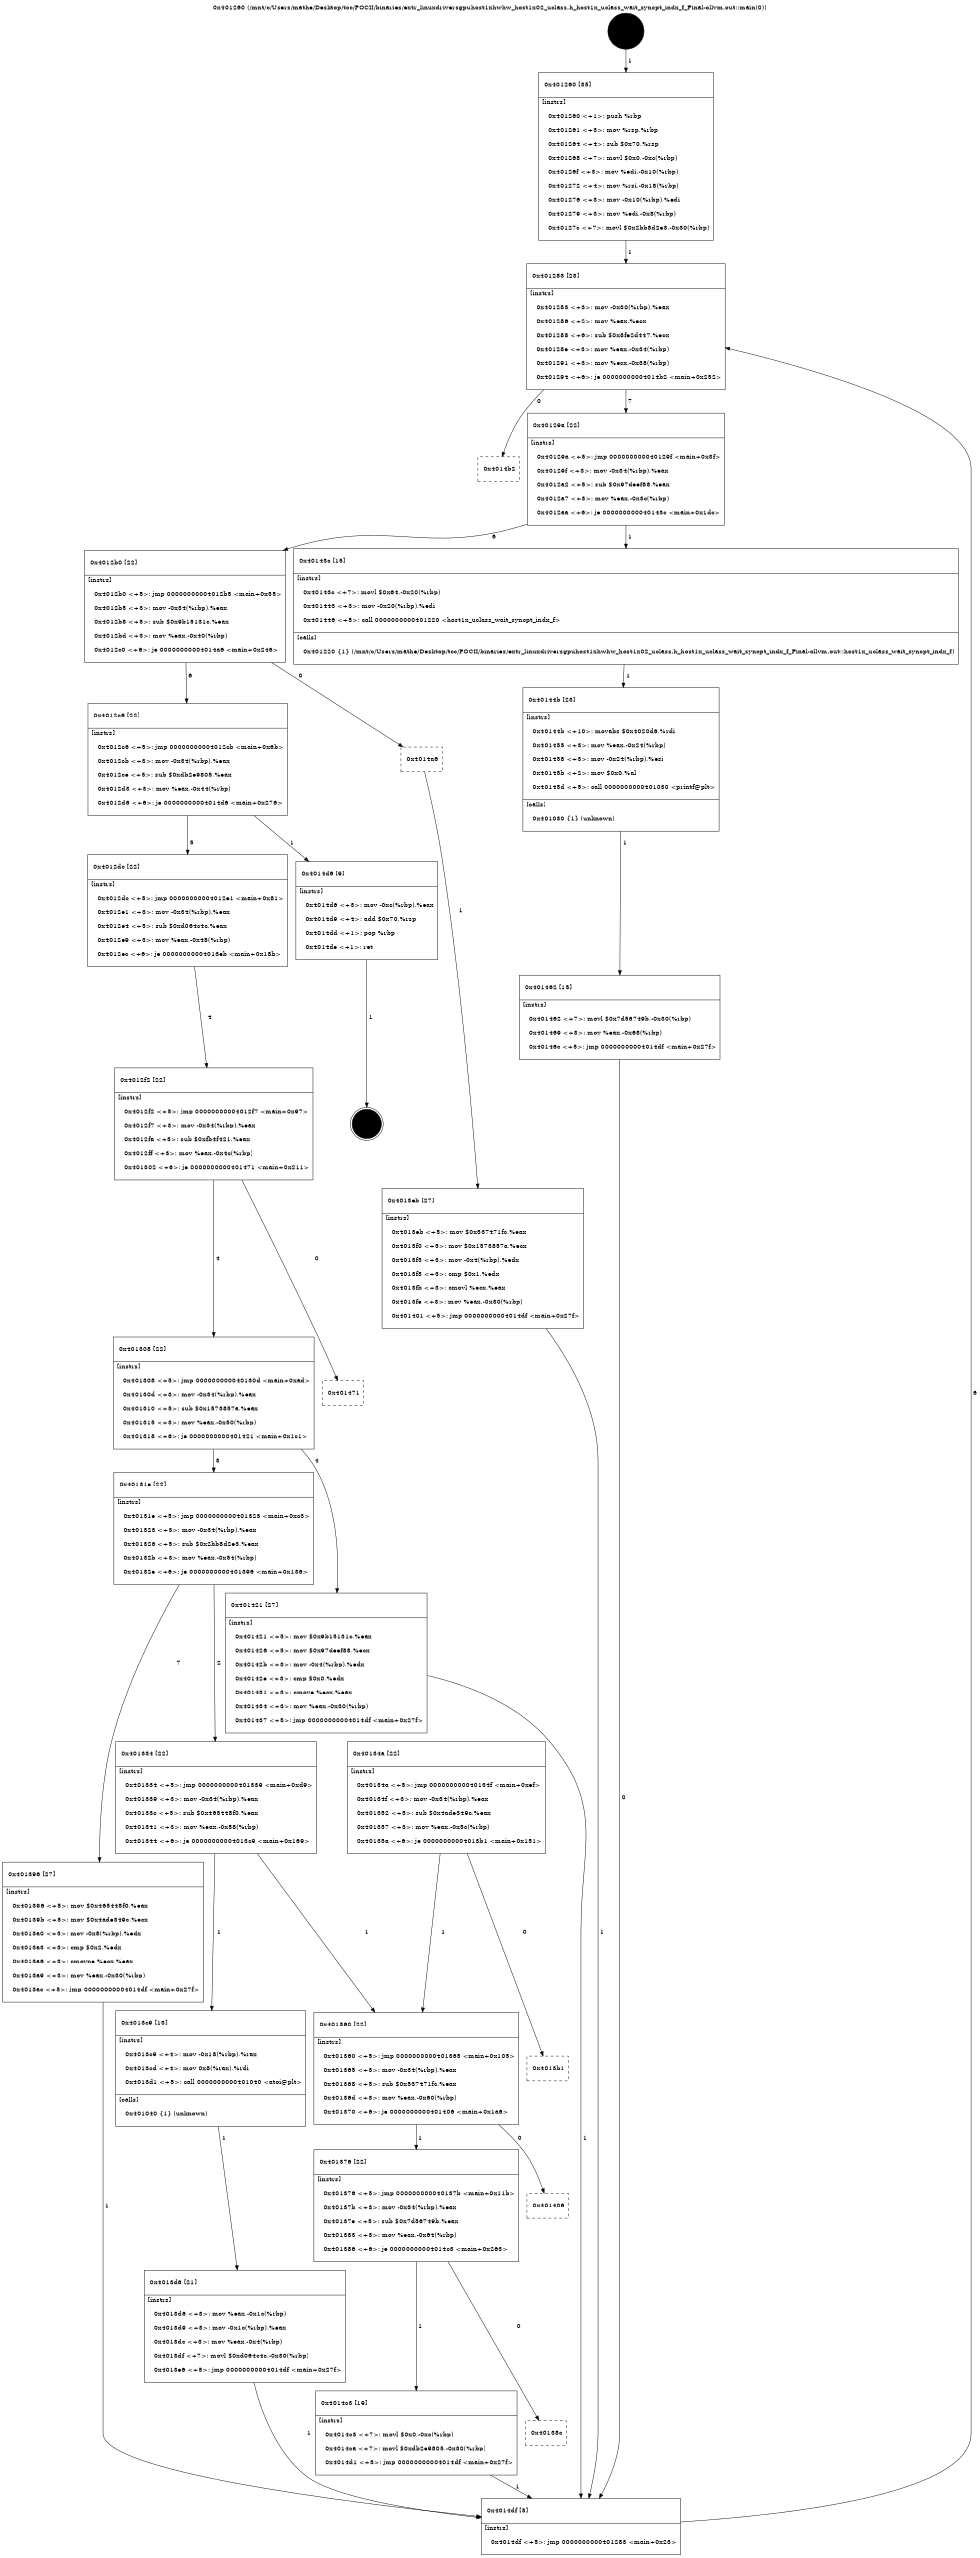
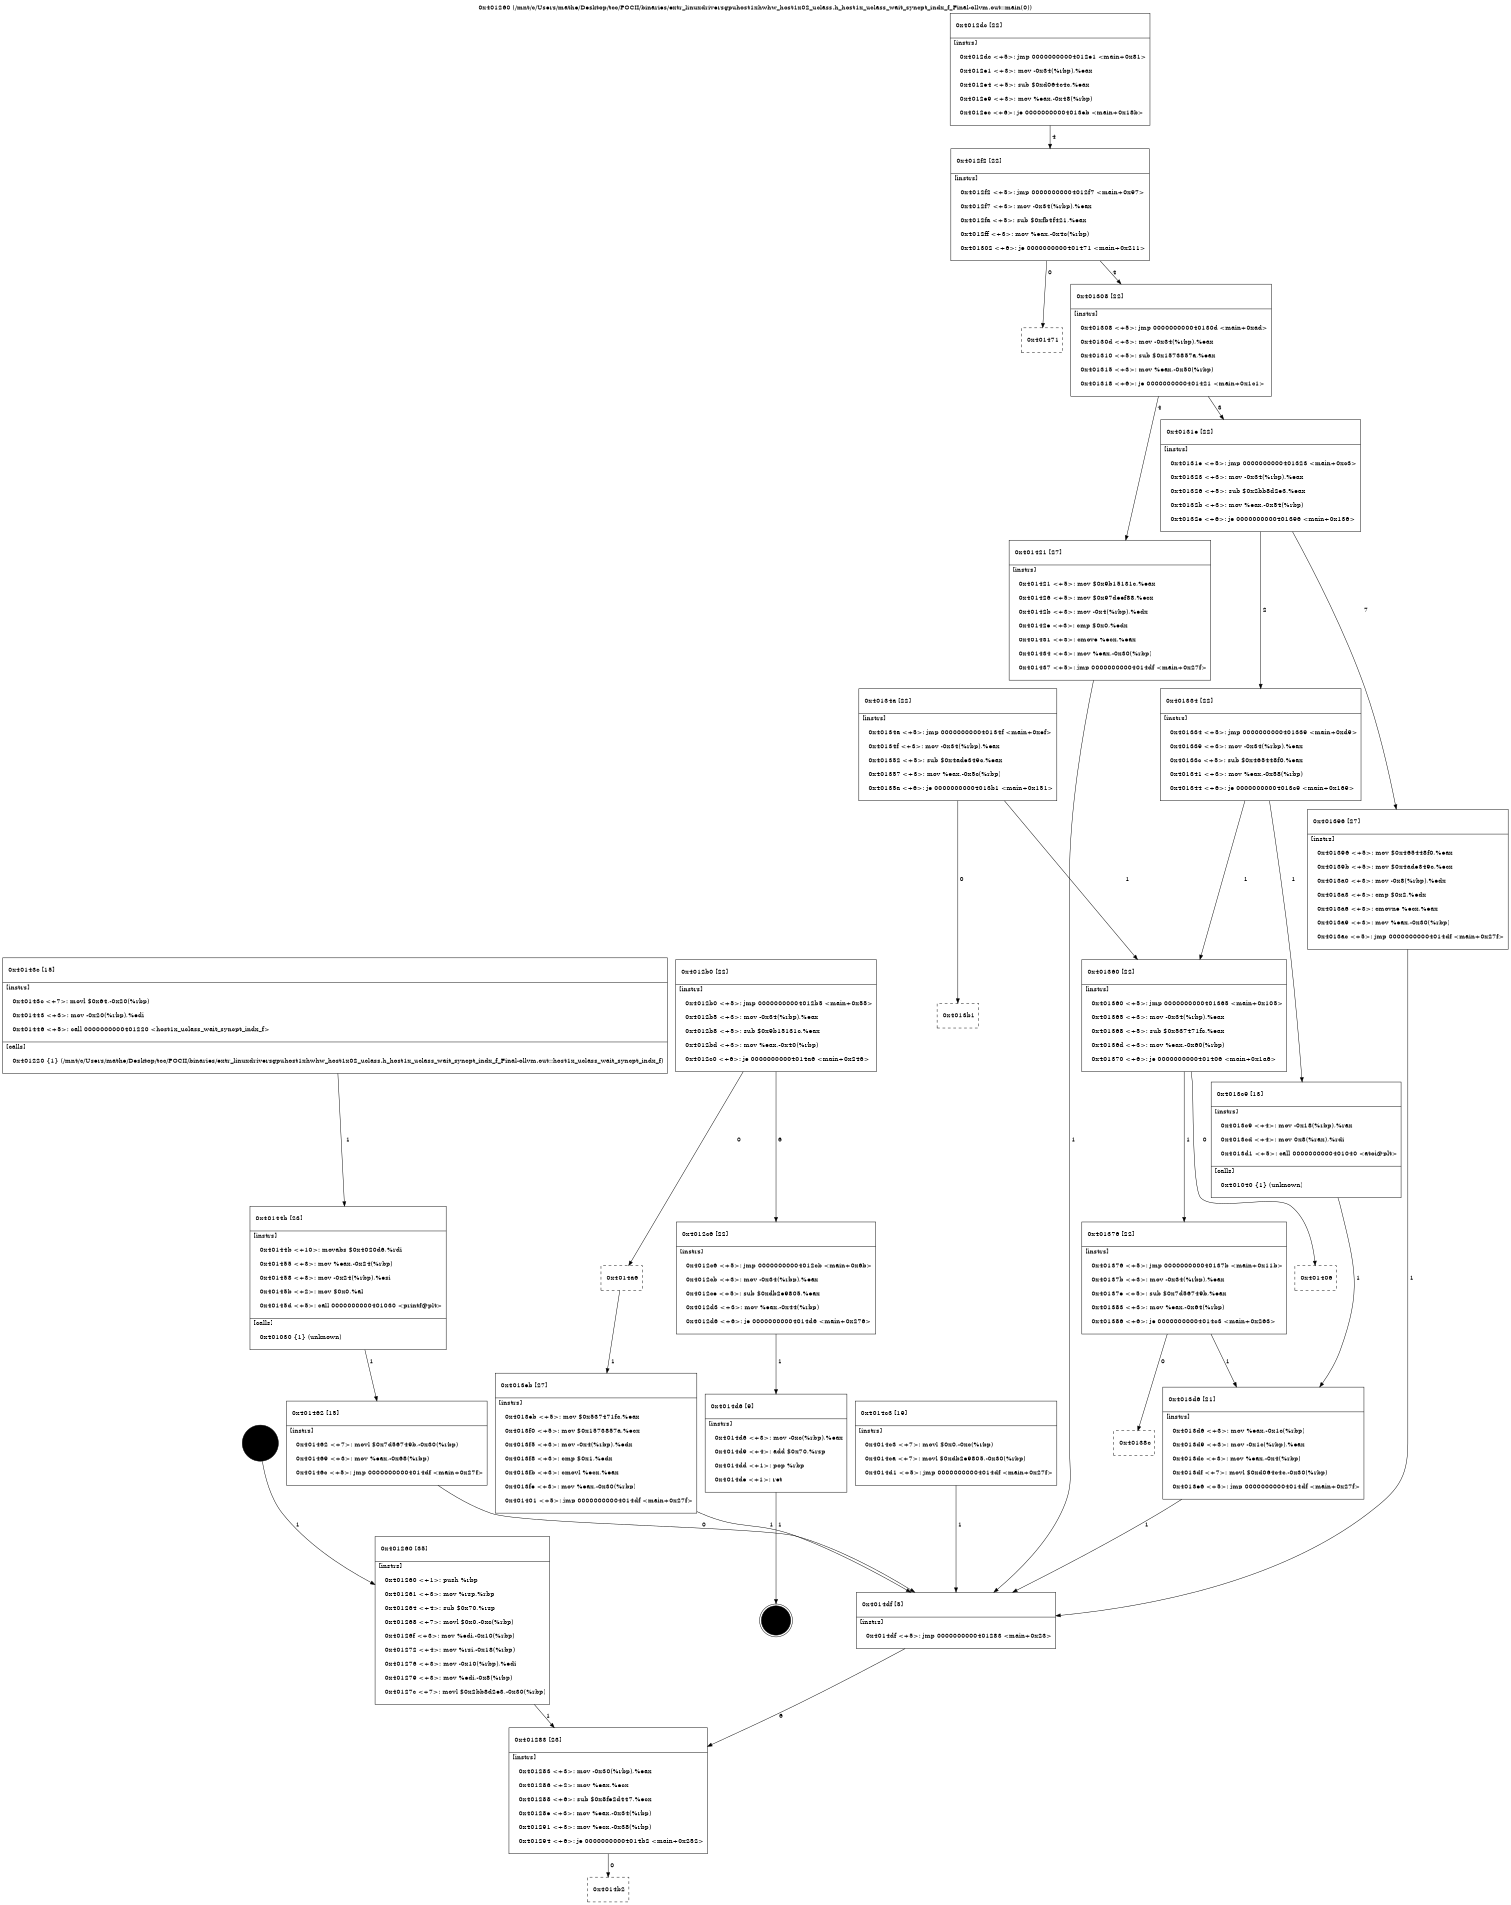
(626, 469) -> none
(188, 833) -> none
(416, 2324) -> (1223, 1358)
